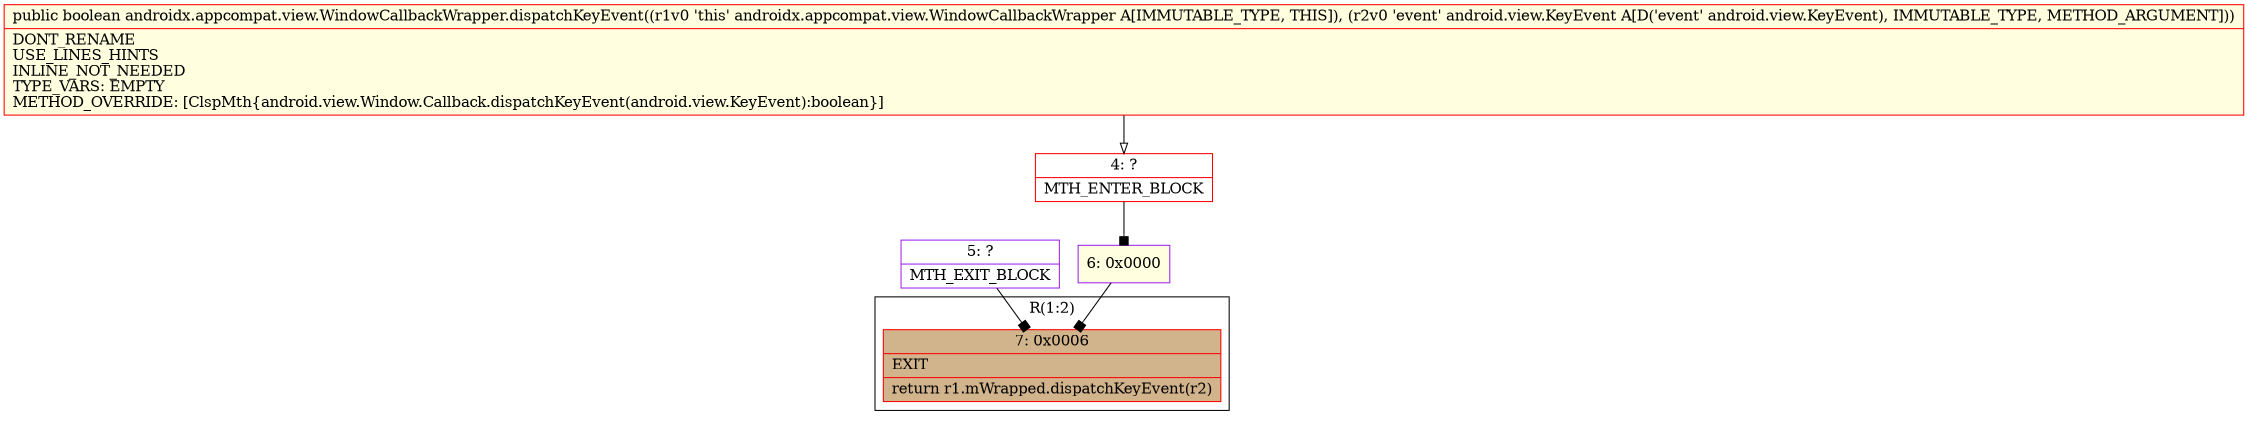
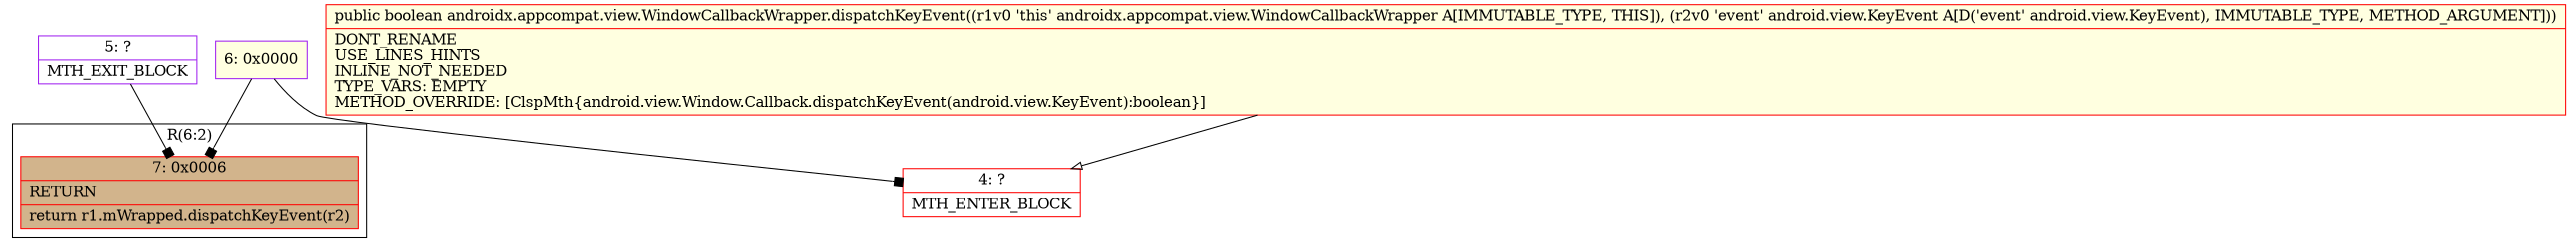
(1124, 218) -> (576, 147)
(1052, 309) -> (190, 136)
(910, 365) -> (63, 192)
